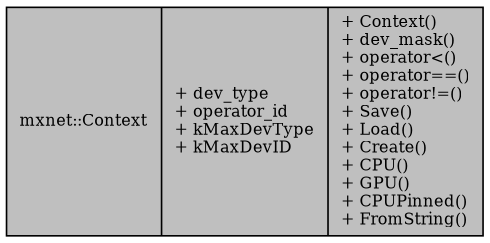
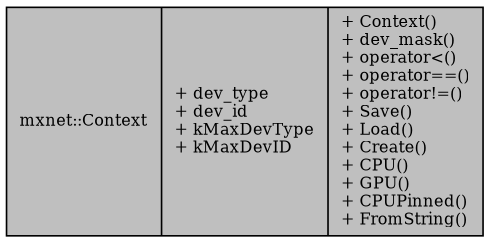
(232, 112) -> (212, 112)
